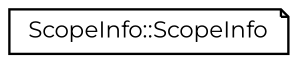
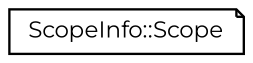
(149, 32) -> (127, 32)
